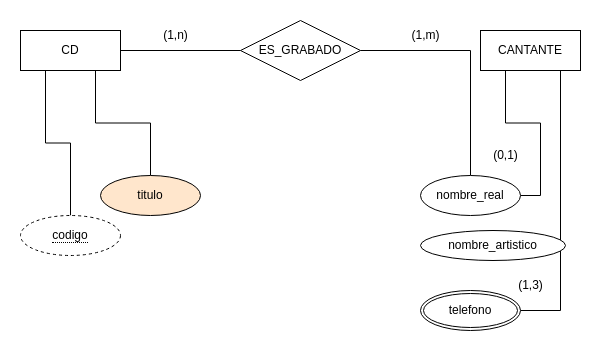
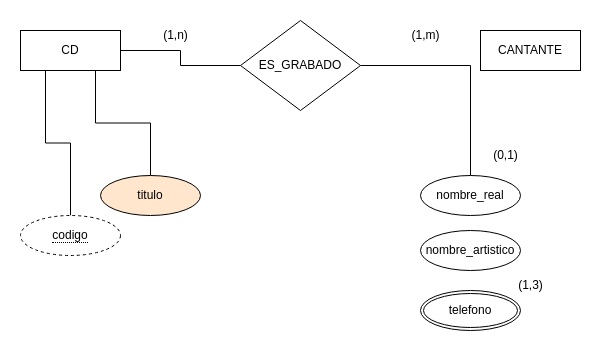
(301, 51) -> (301, 66)
(541, 126) -> none
(561, 209) -> none
(493, 246) -> (471, 251)
